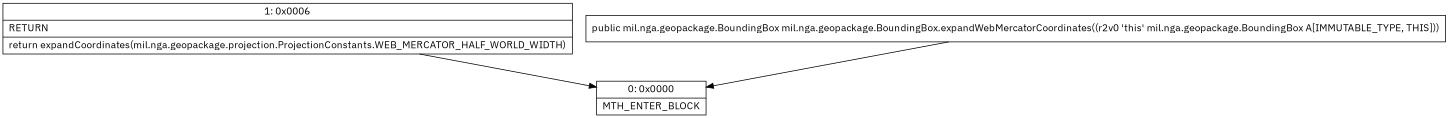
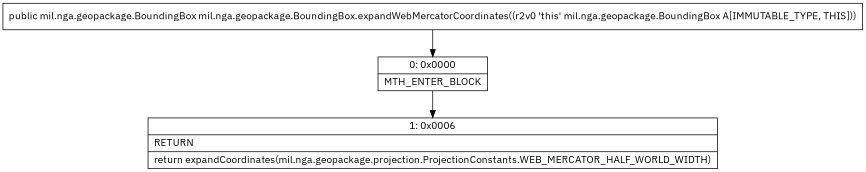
(504, 70) -> (433, 101)
